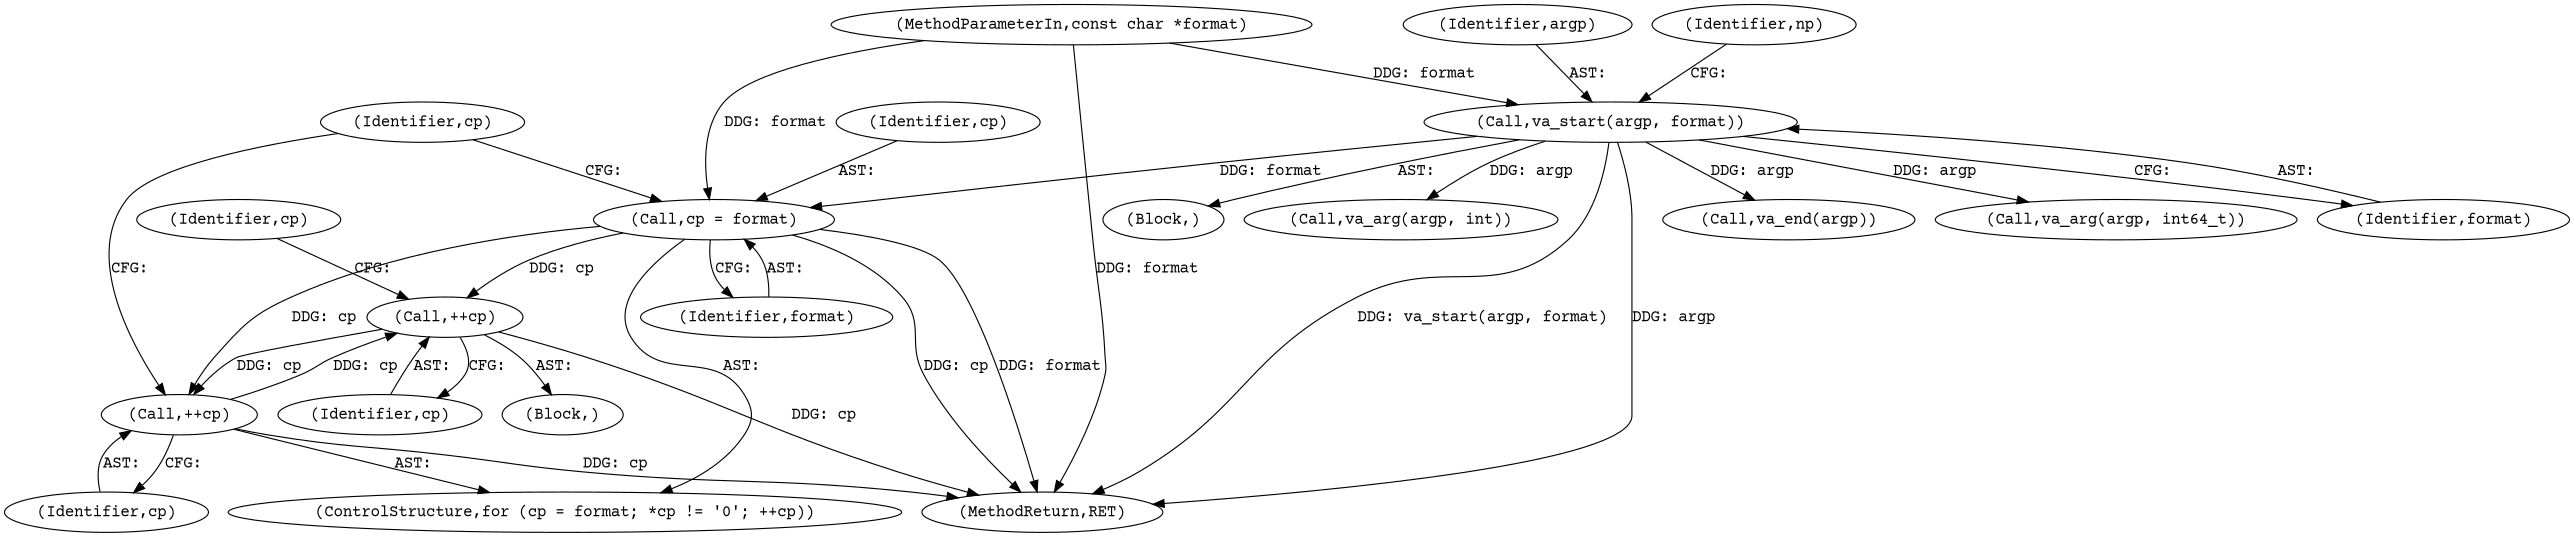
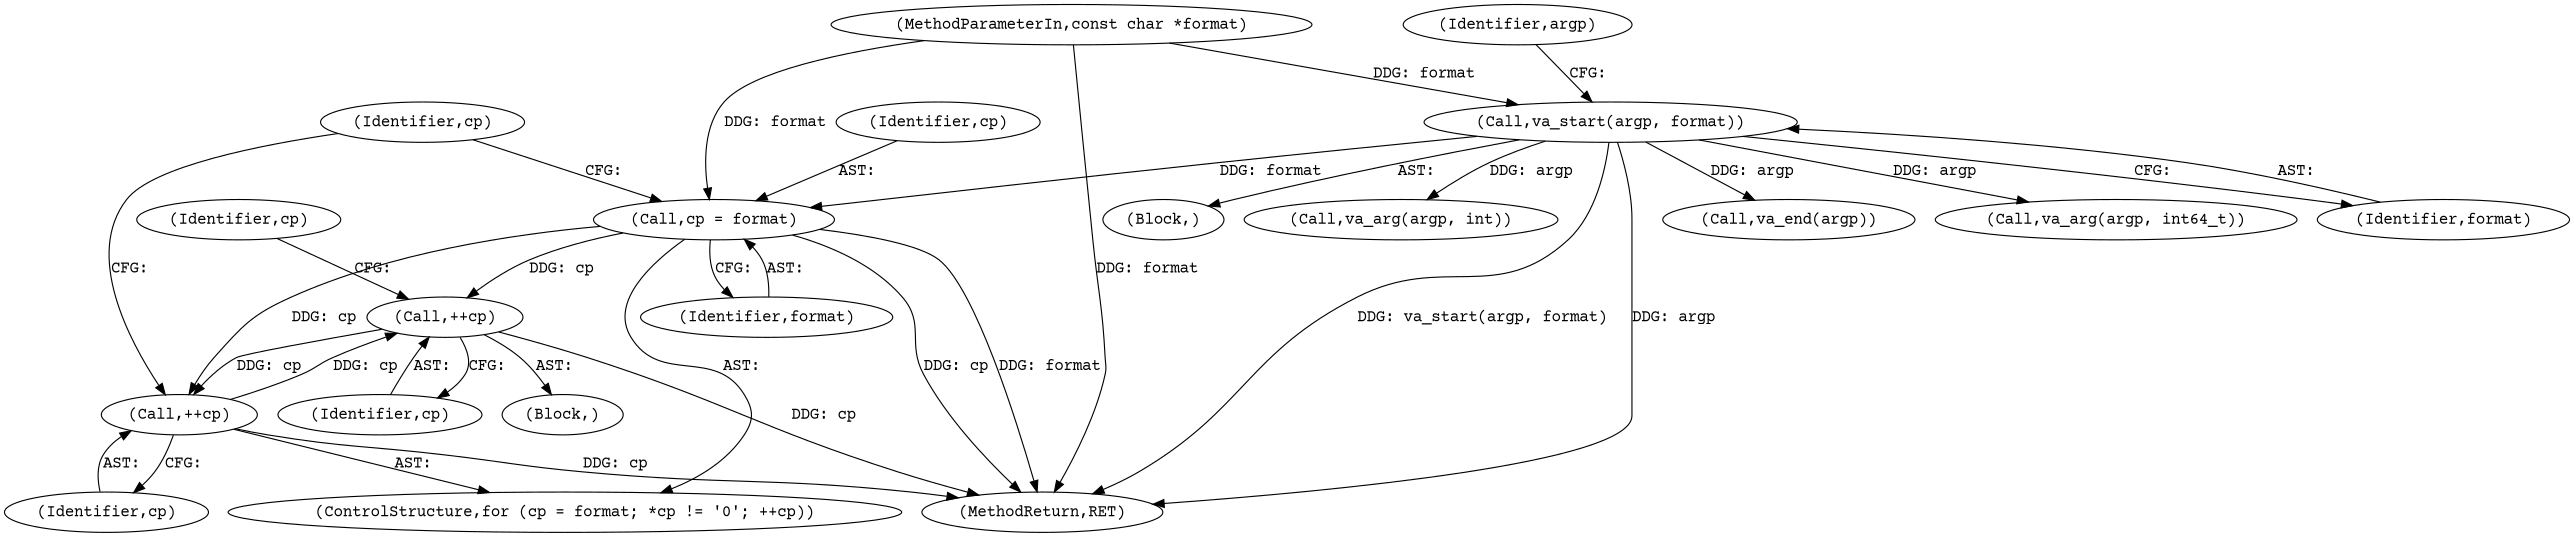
(1754, 25) -> none
(1593, 73) -> (1593, 73)
